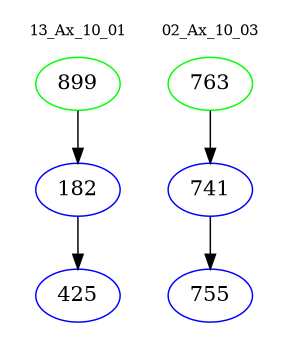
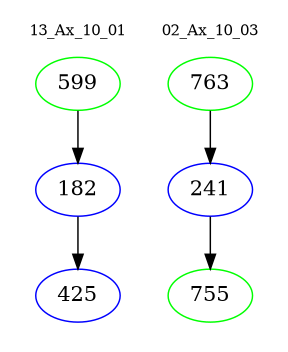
(78, 84) -> (78, 84)
(210, 190) -> (210, 190)
(210, 296) -> (210, 296)
